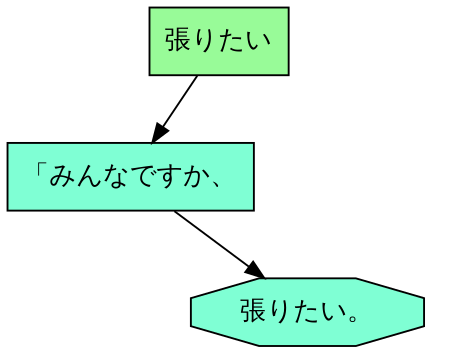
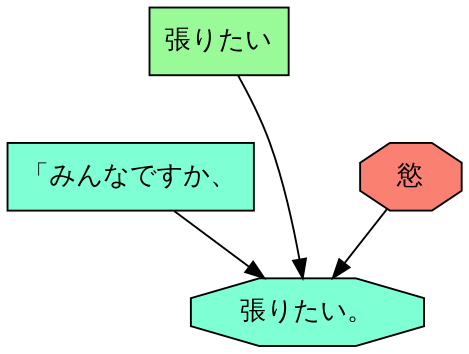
(180, 101) -> (277, 165)
none -> (411, 177)
